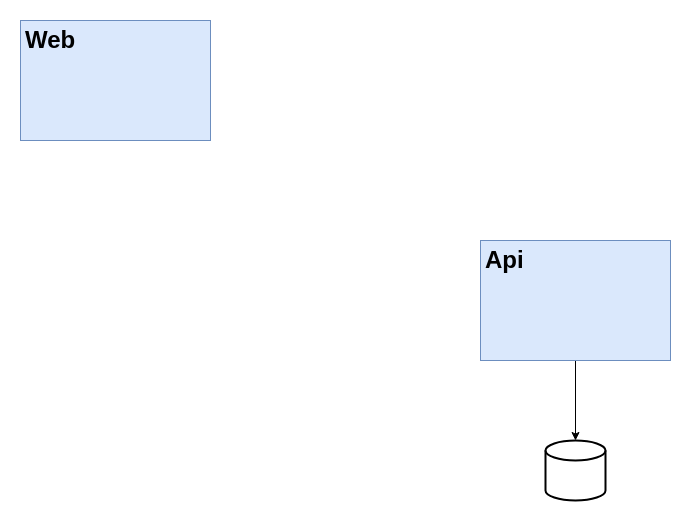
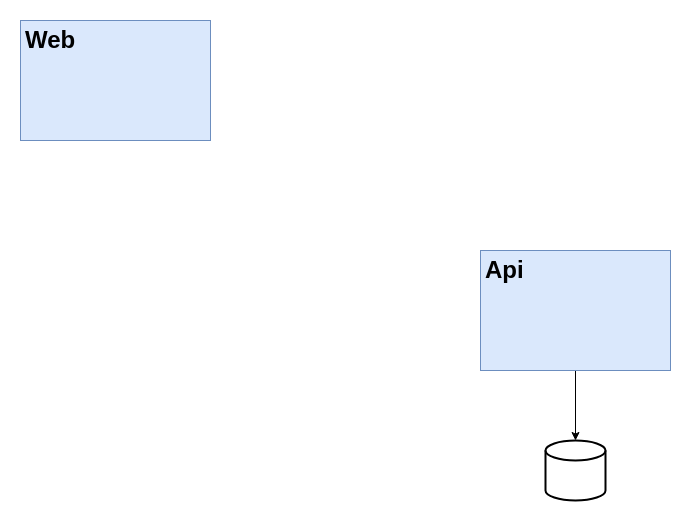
(576, 301) -> (576, 311)
